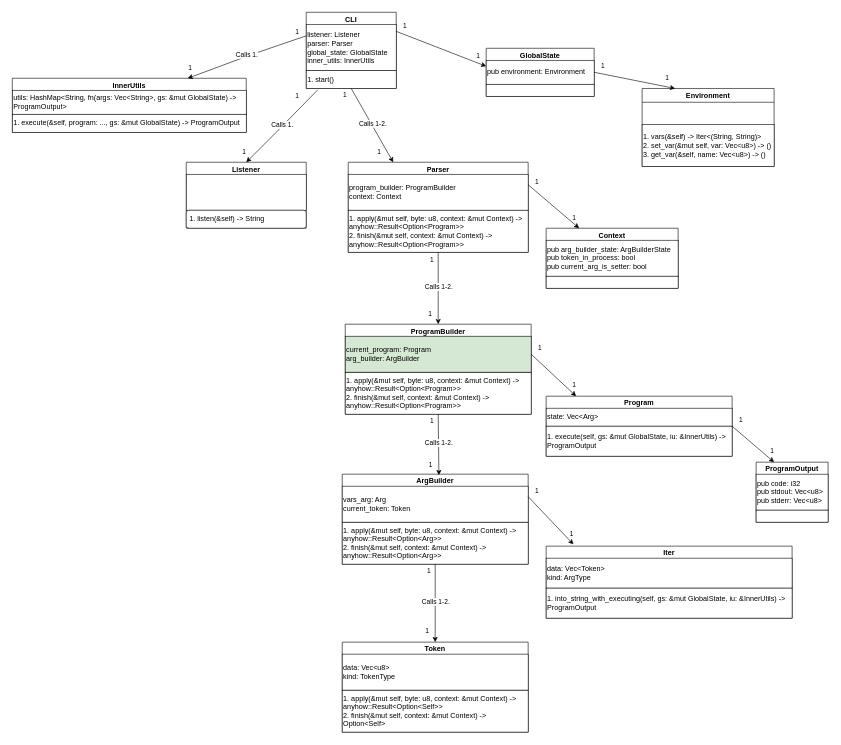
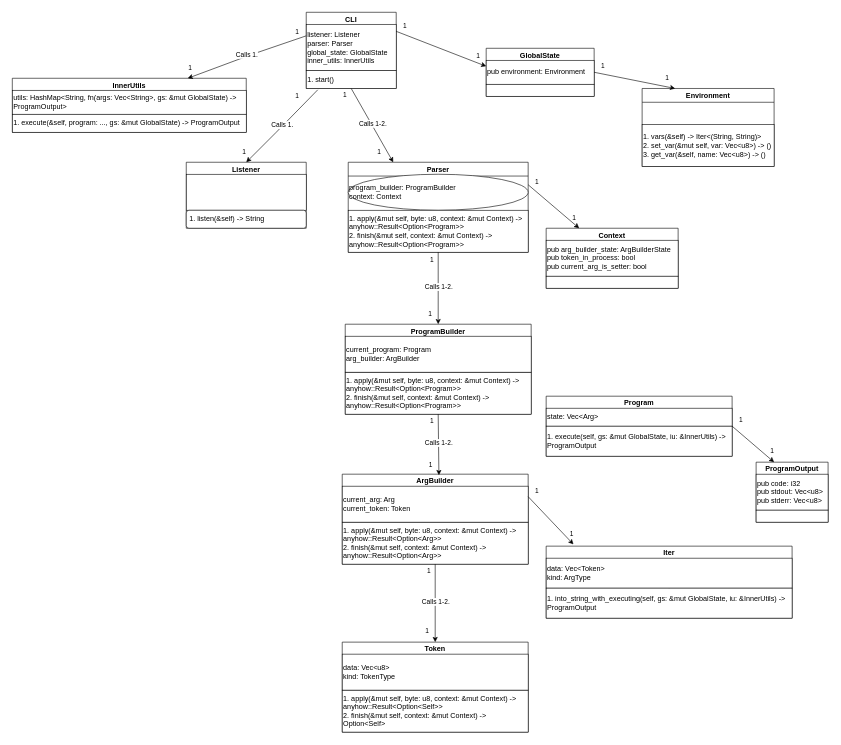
(438, 192) -> (438, 192)
(438, 354) -> (438, 354)
(565, 386) -> none
(382, 504) -> (382, 504)
